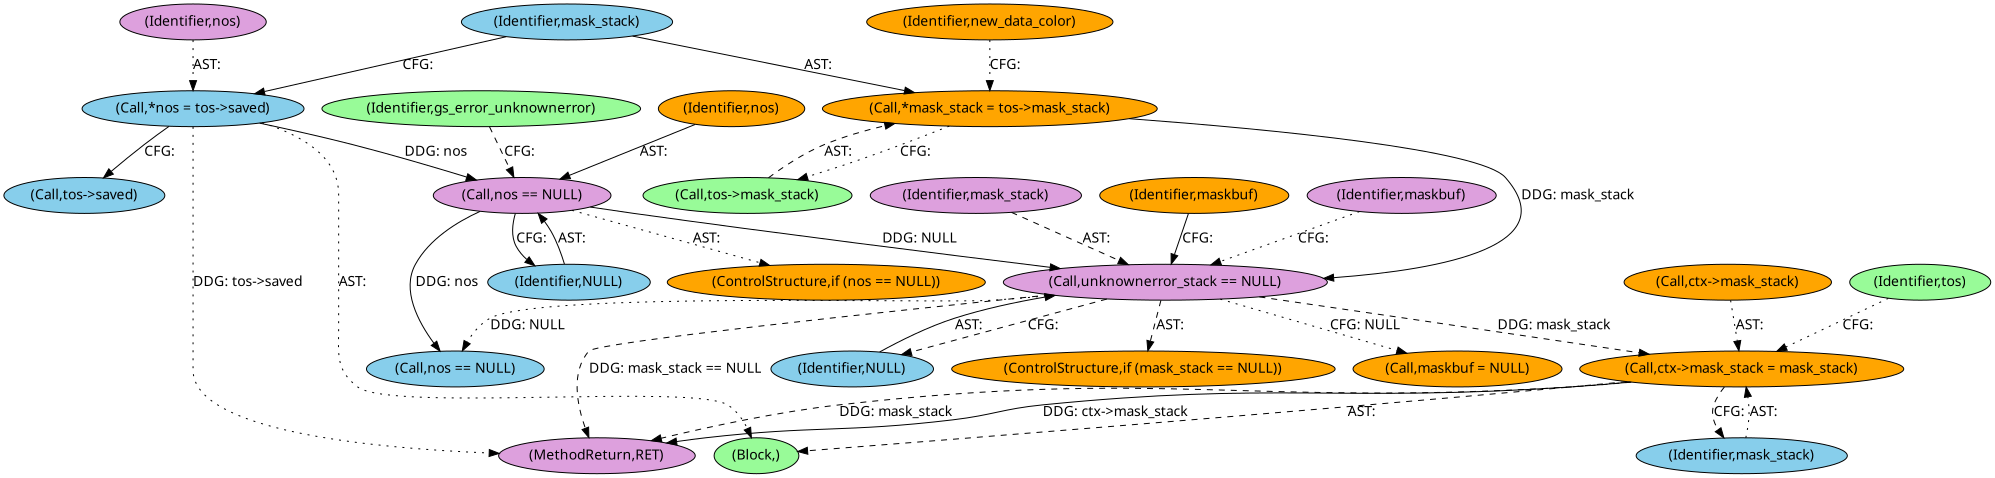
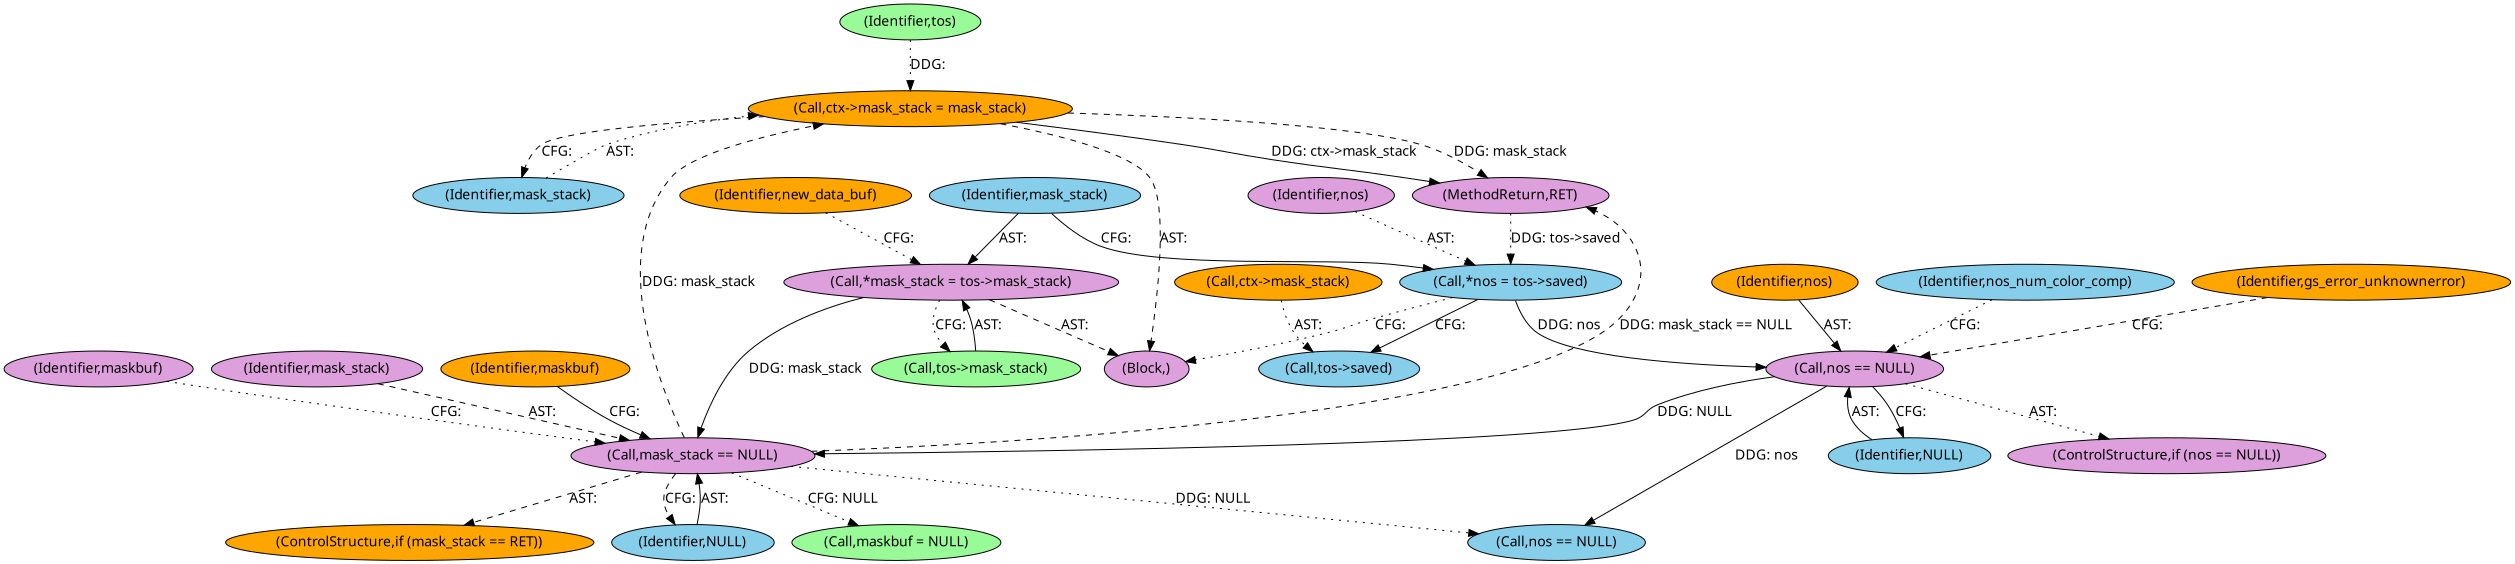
(990, 22) -> (796, 195)
(481, 109) -> (2351, 282)
(990, 109) -> (951, 282)
(824, 145) -> (973, 330)
(355, 282) -> (1393, 326)
(826, 282) -> (2167, 456)
(1165, 282) -> (693, 456)
none -> (2025, 282)
(1734, 321) -> (1289, 325)
none -> (1049, 326)
(1860, 326) -> (930, 65)
(1143, 369) -> (410, 542)
(1458, 369) -> (896, 542)
(214, 401) -> (1511, 234)
(756, 456) -> (1147, 369)
